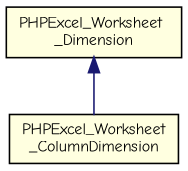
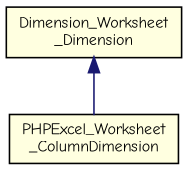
(94, 32) -> (94, 32)
